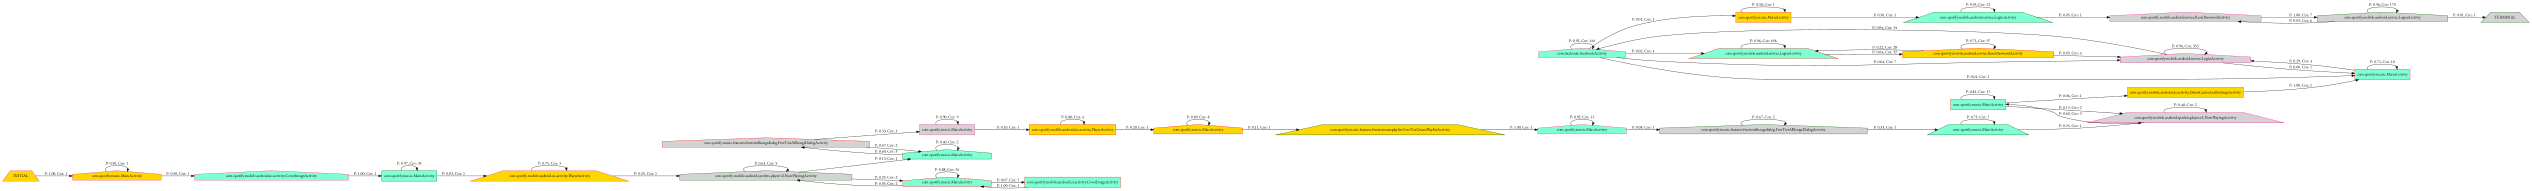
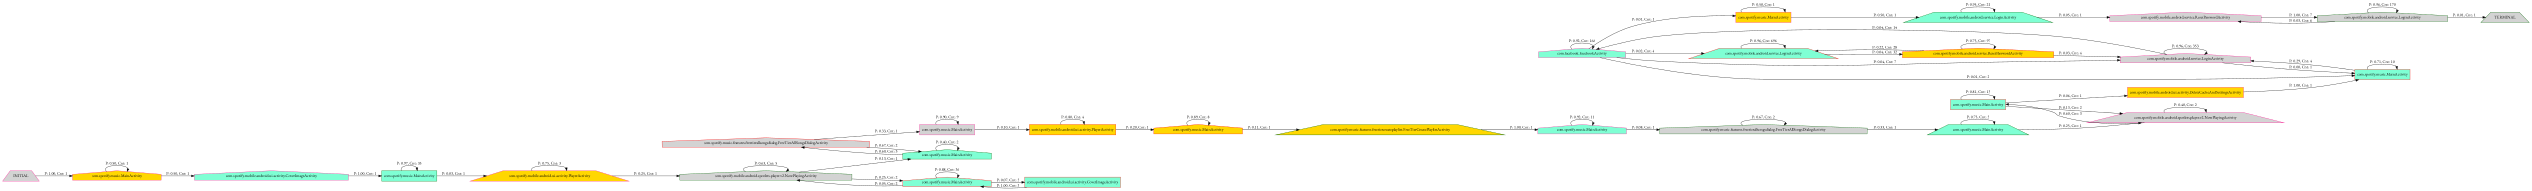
(21, 176) -> (21, 176)
